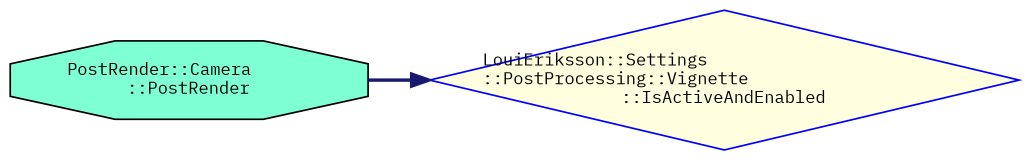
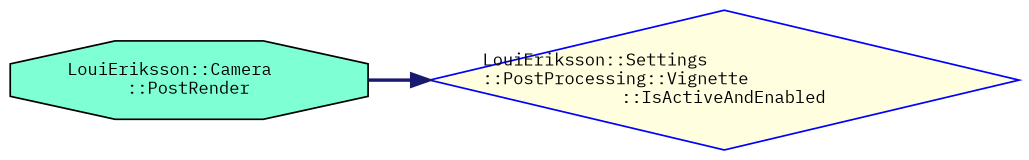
(189, 80) -> (189, 80)
